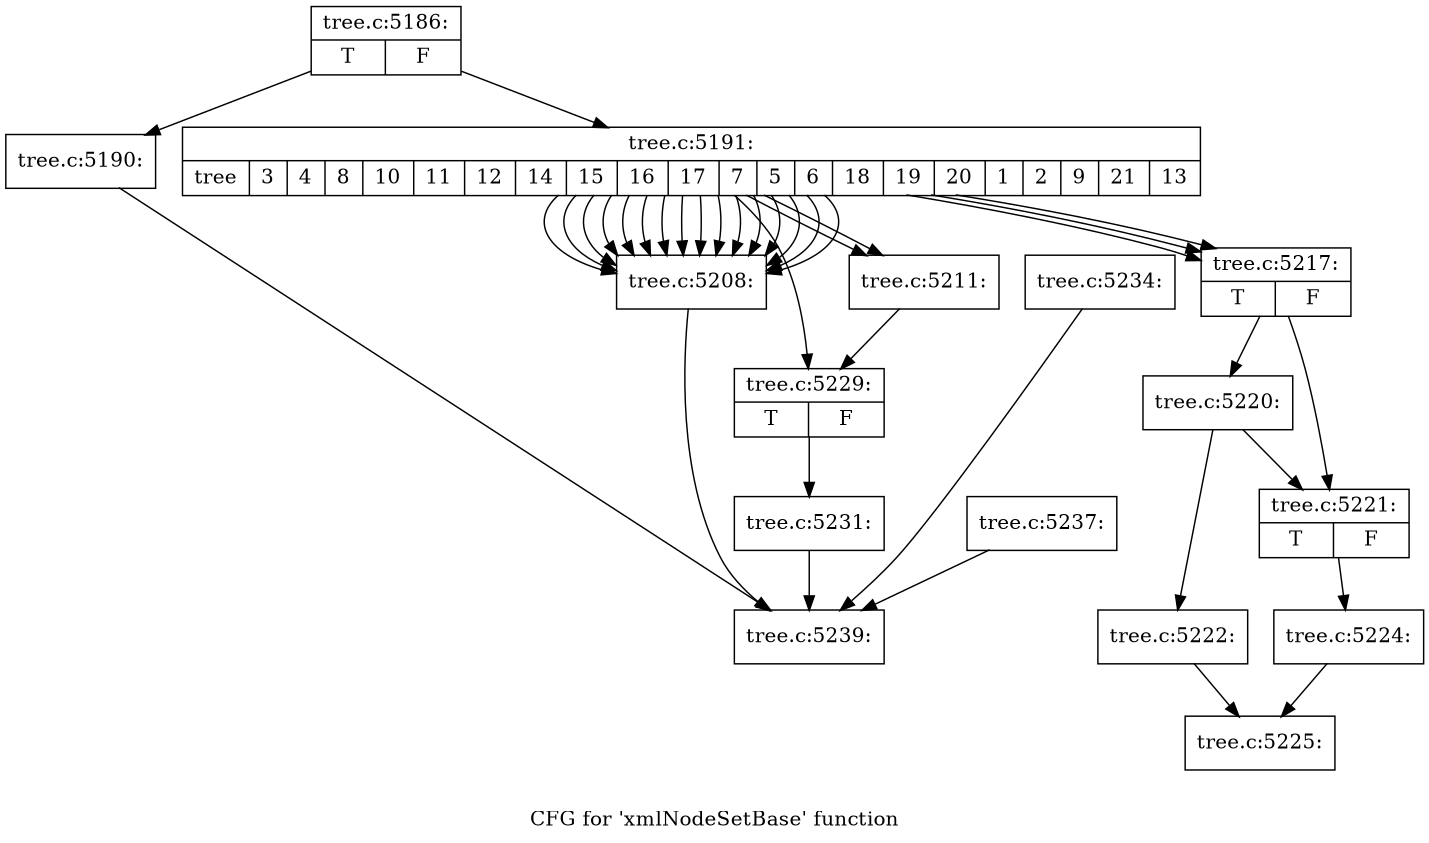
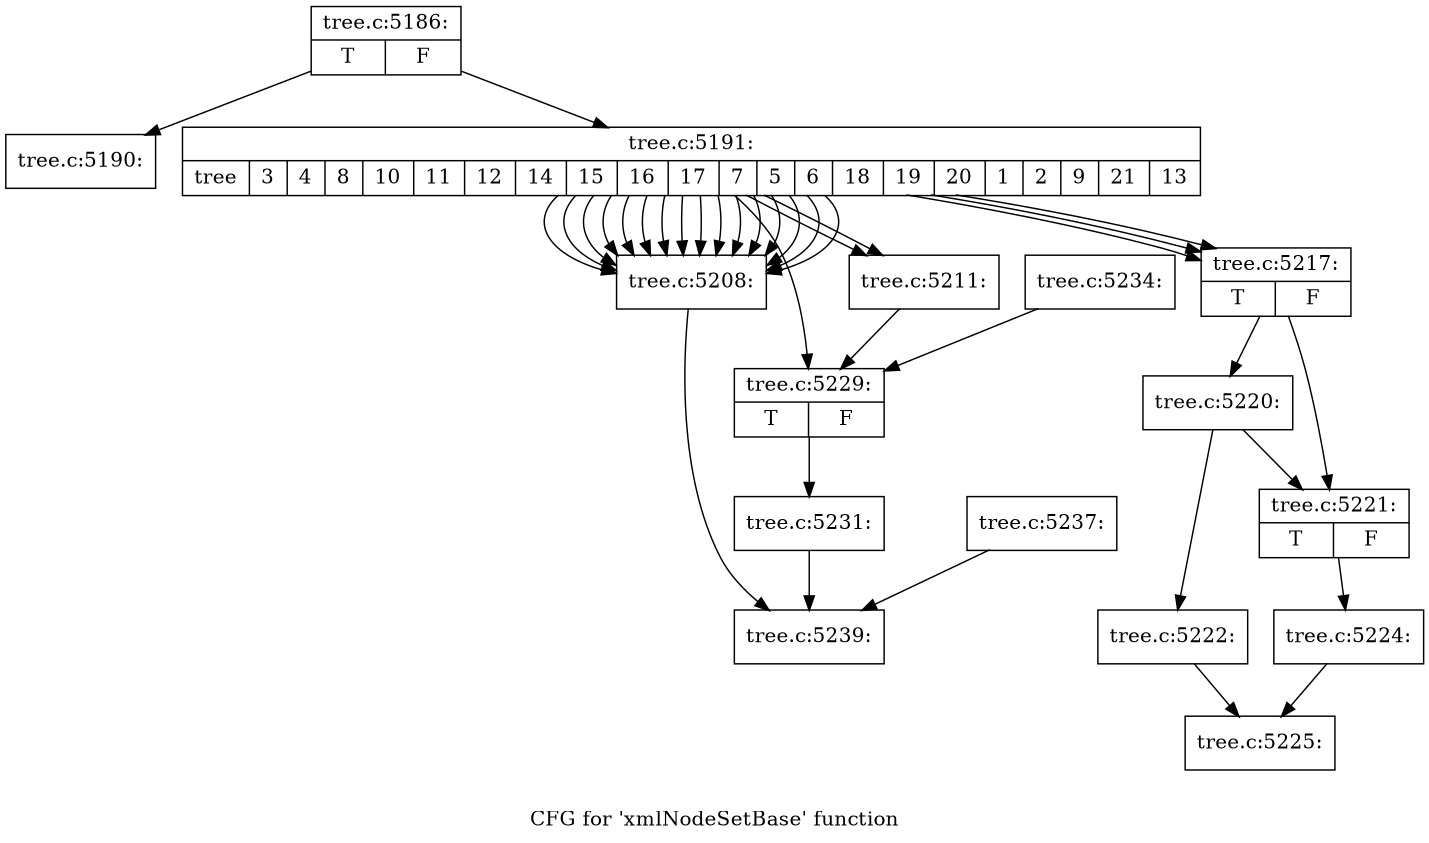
(439, 395) -> none
(973, 460) -> (968, 337)
